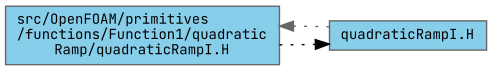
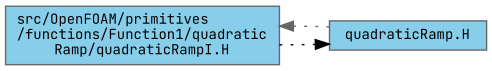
(408, 35) -> (408, 35)
